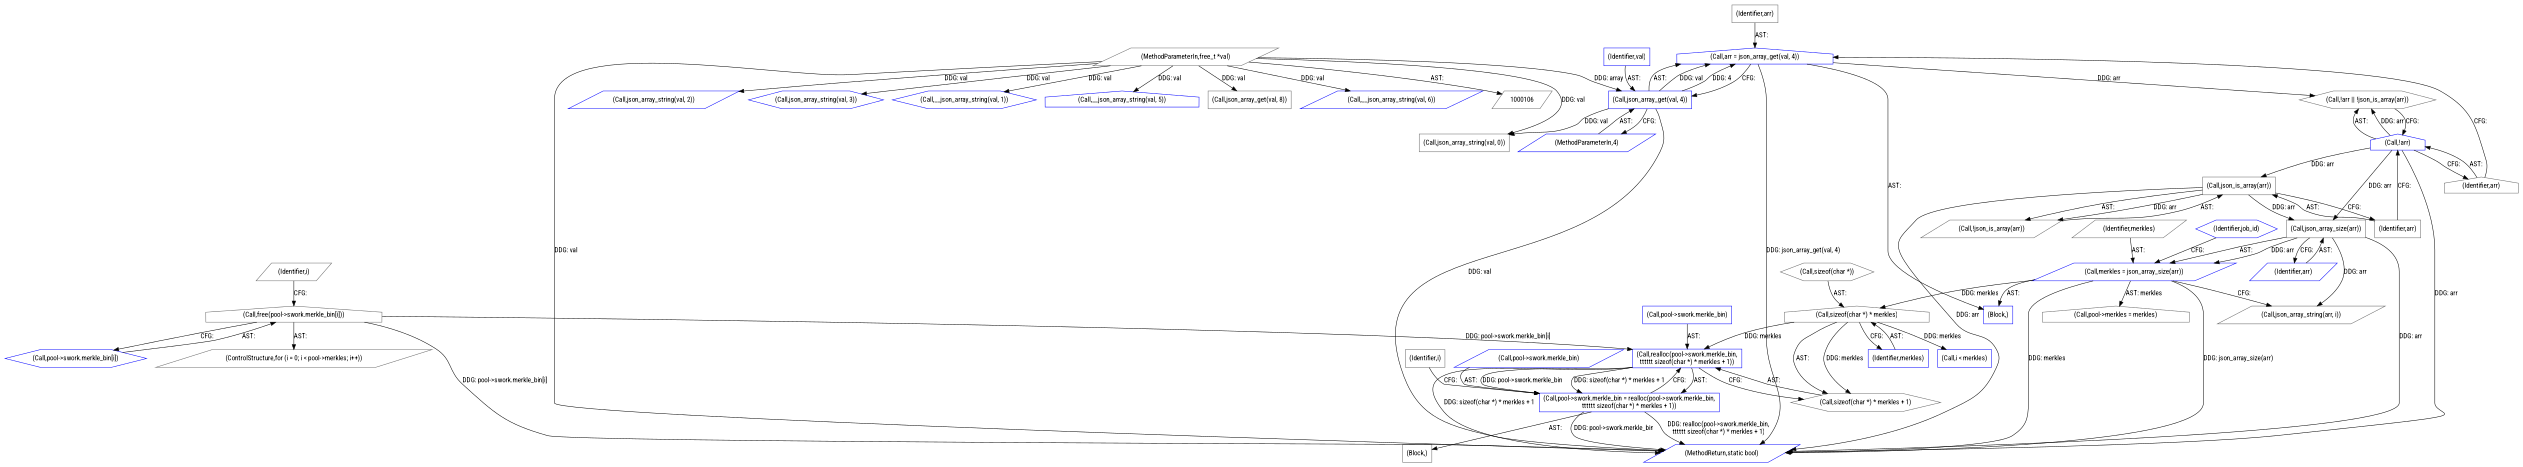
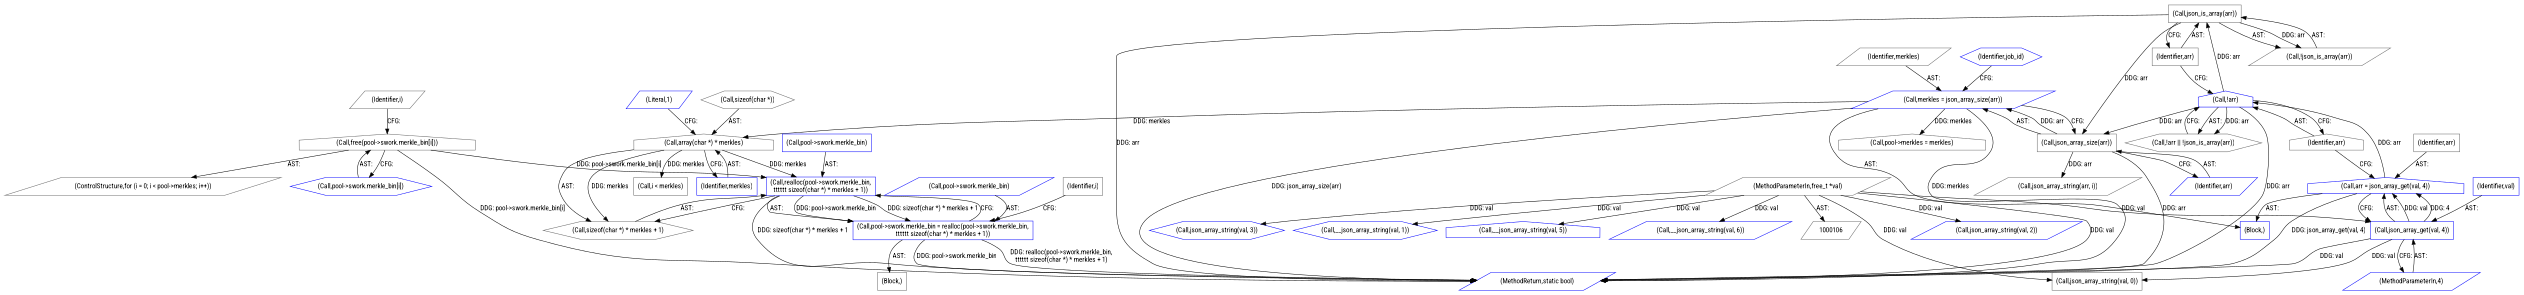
(1609, 78) -> (2133, 208)
(2072, 79) -> (2338, 119)
none -> (659, 100)
(1250, 100) -> none
(2220, 292) -> (2051, 111)
(2144, 293) -> (1954, 121)
(1857, 315) -> (704, 143)
(1965, 358) -> (661, 186)
